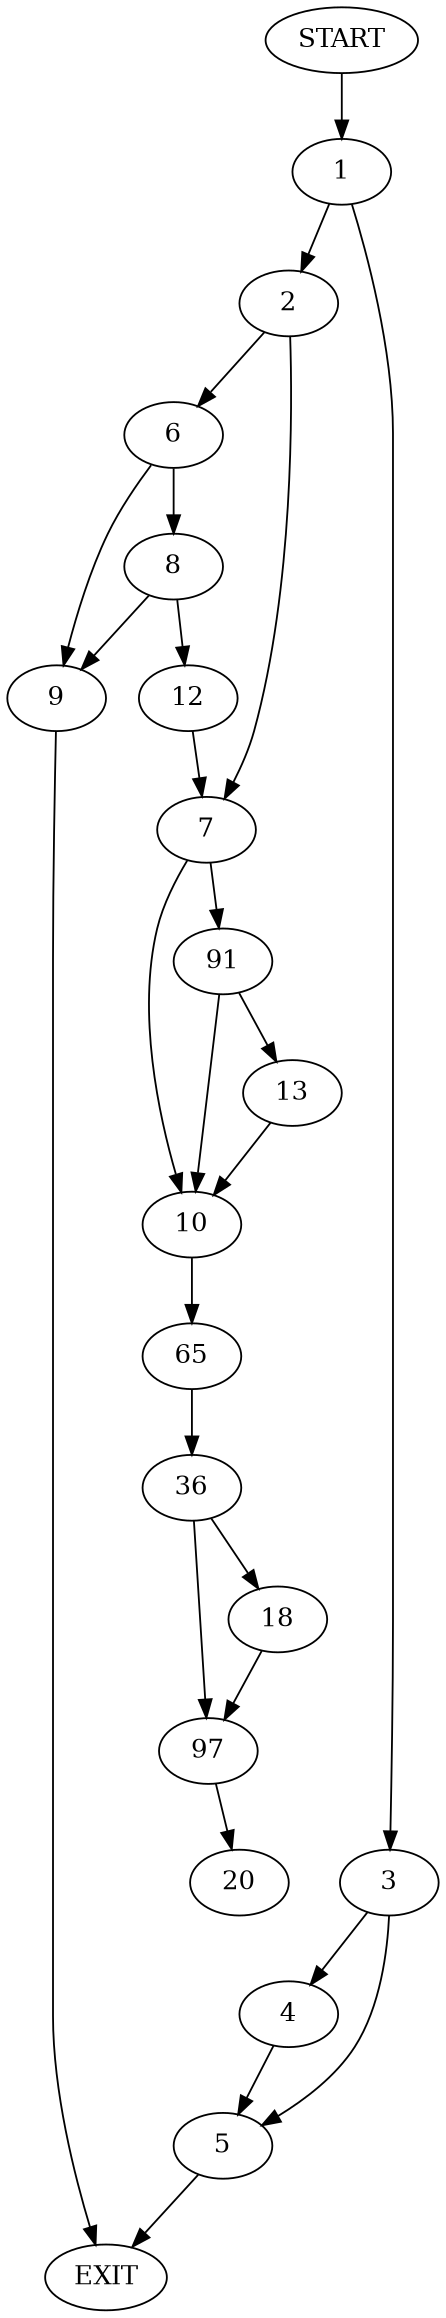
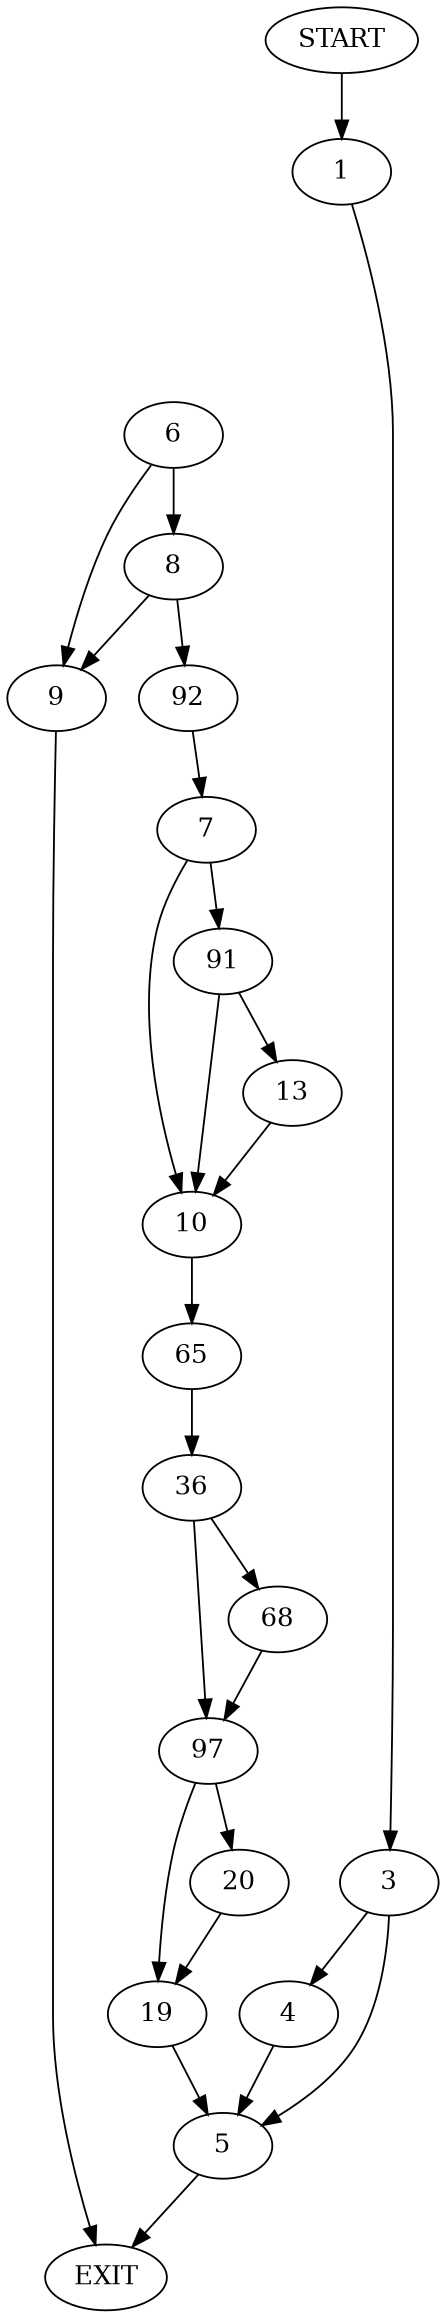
(289, 303) -> none
(188, 698) -> (188, 698)
(278, 1619) -> (278, 1619)
none -> (157, 2014)
